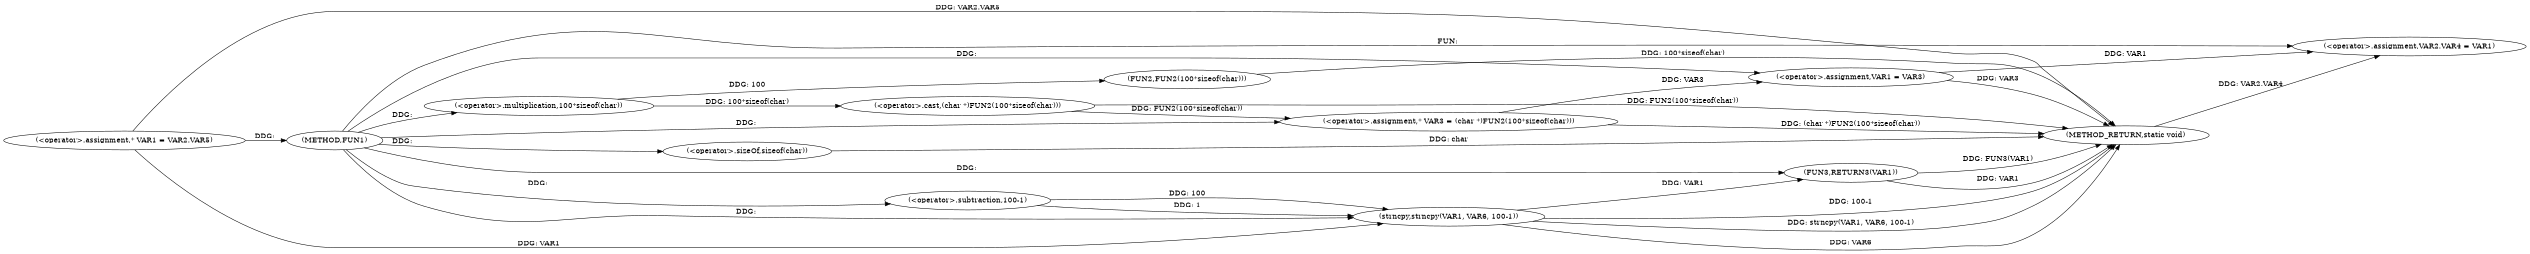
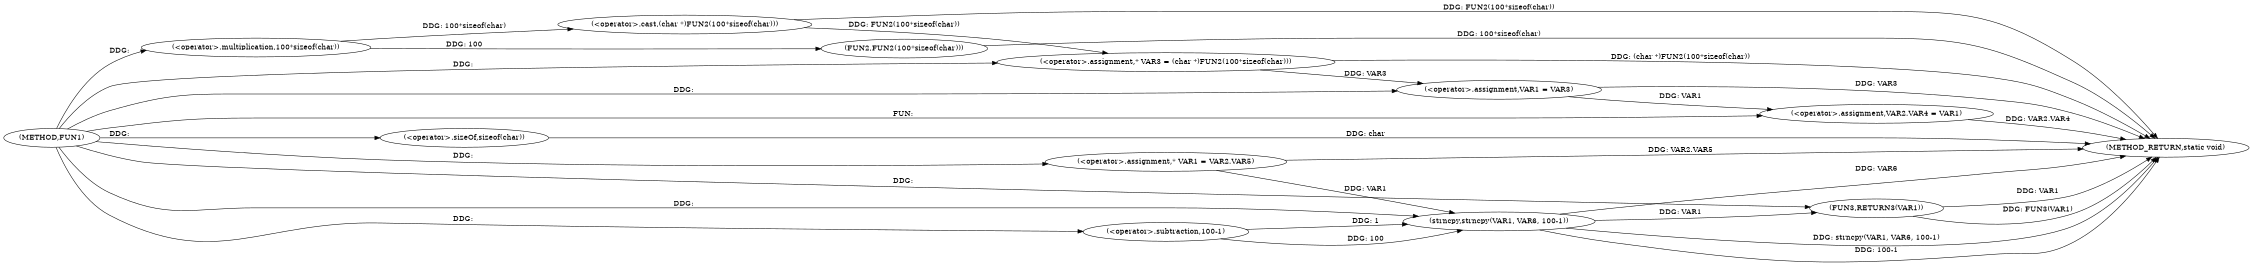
(2265, 92) -> (2045, 127)
(263, 140) -> (569, 164)
